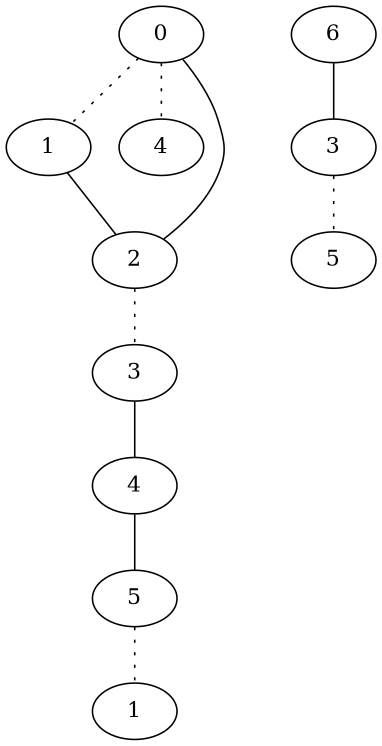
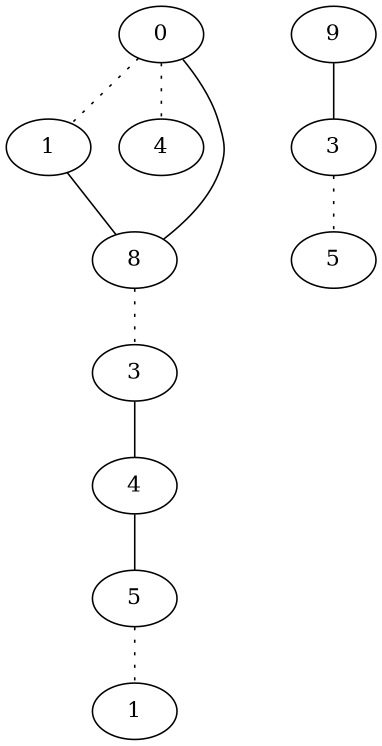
(334, 34) -> (334, 34)
(135, 260) -> (135, 260)
